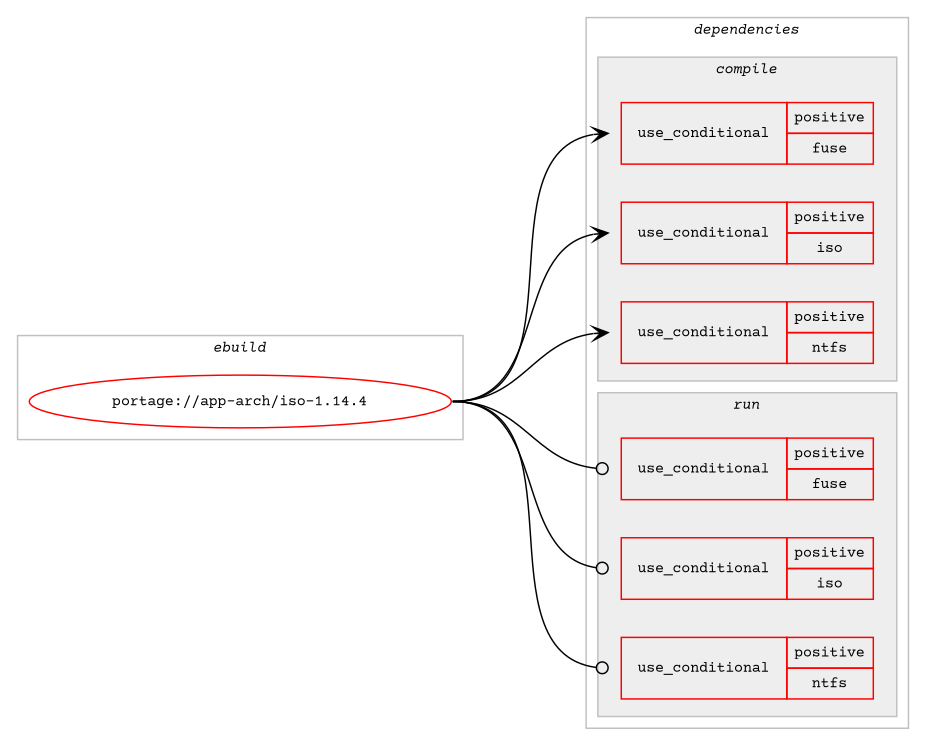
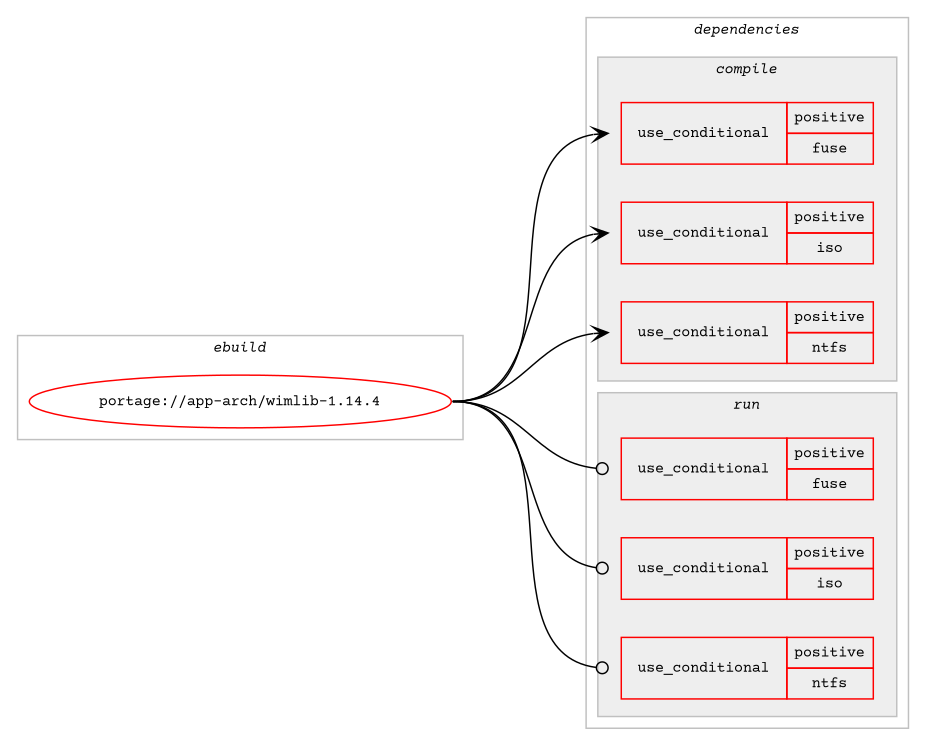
(240, 401) -> (240, 401)
